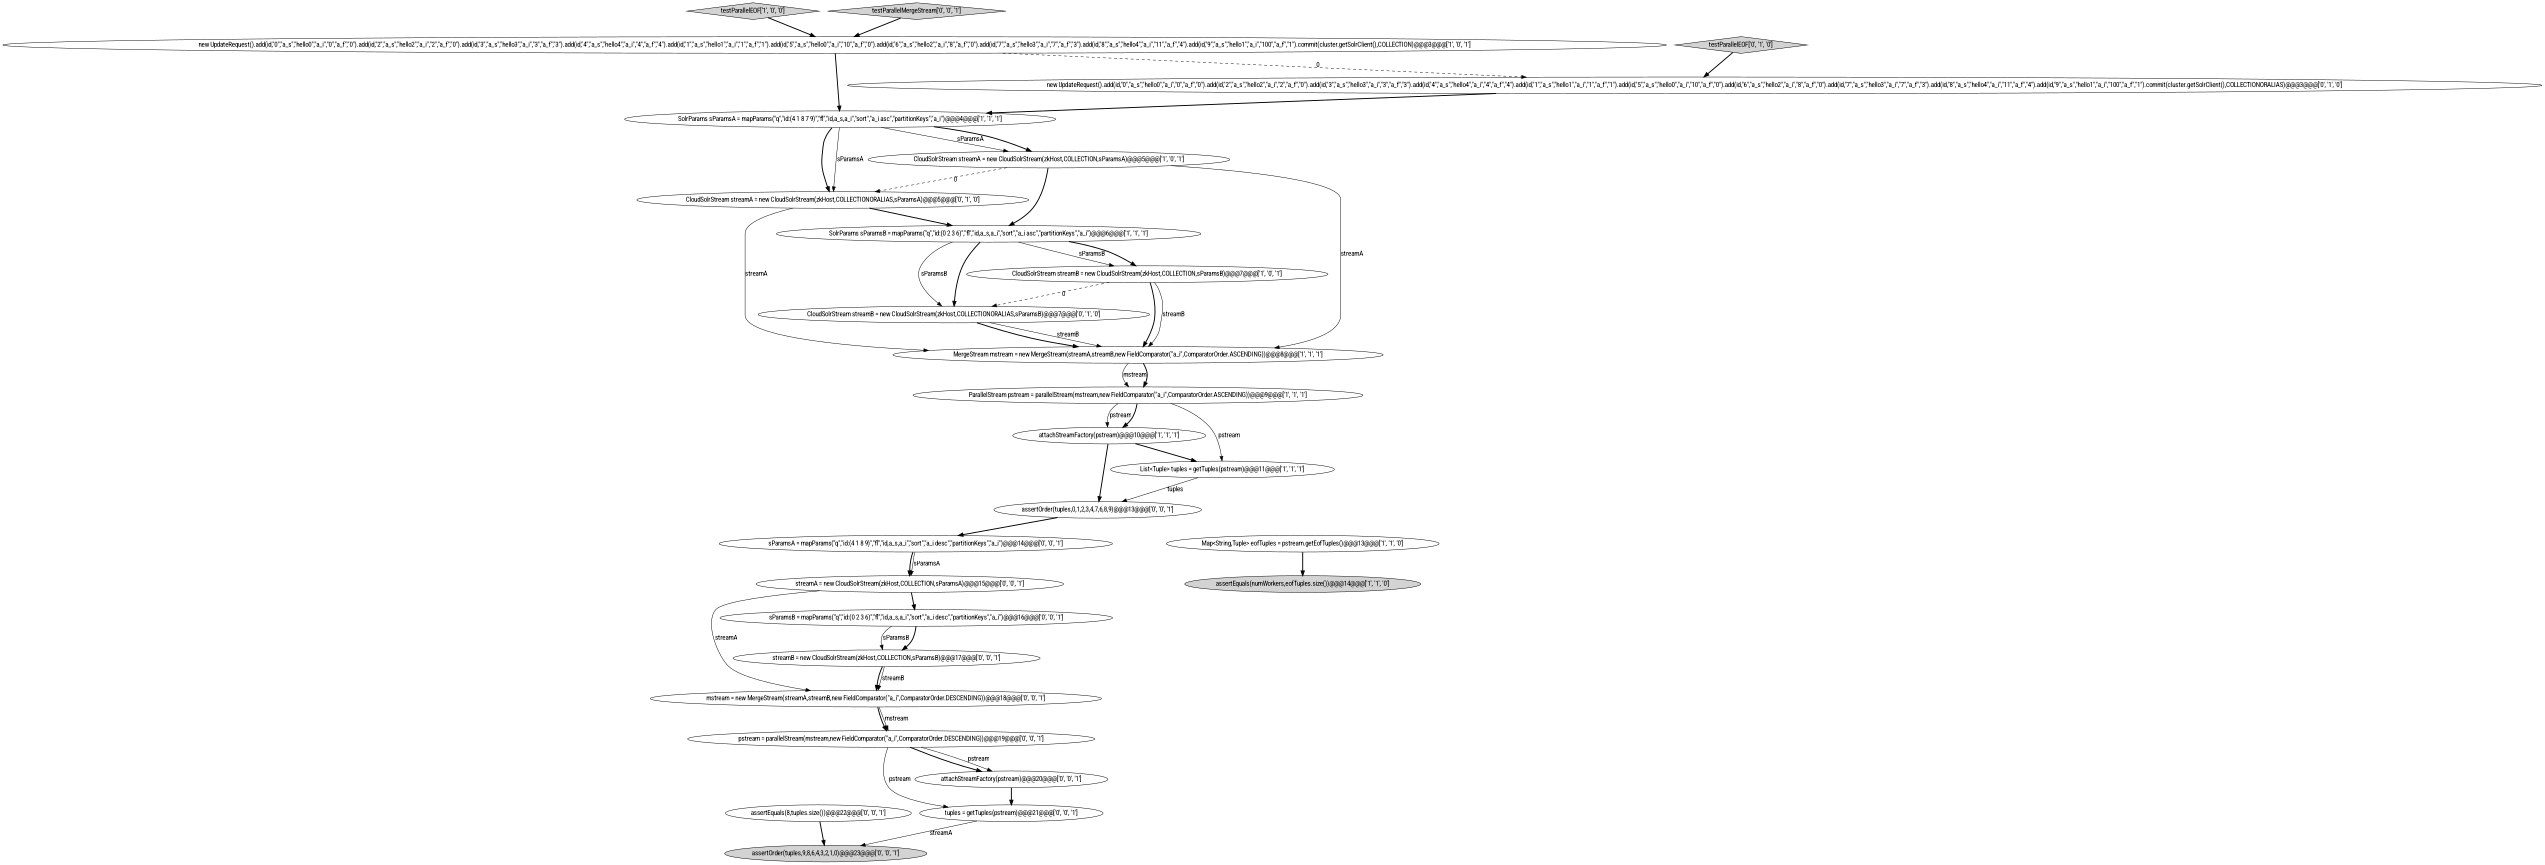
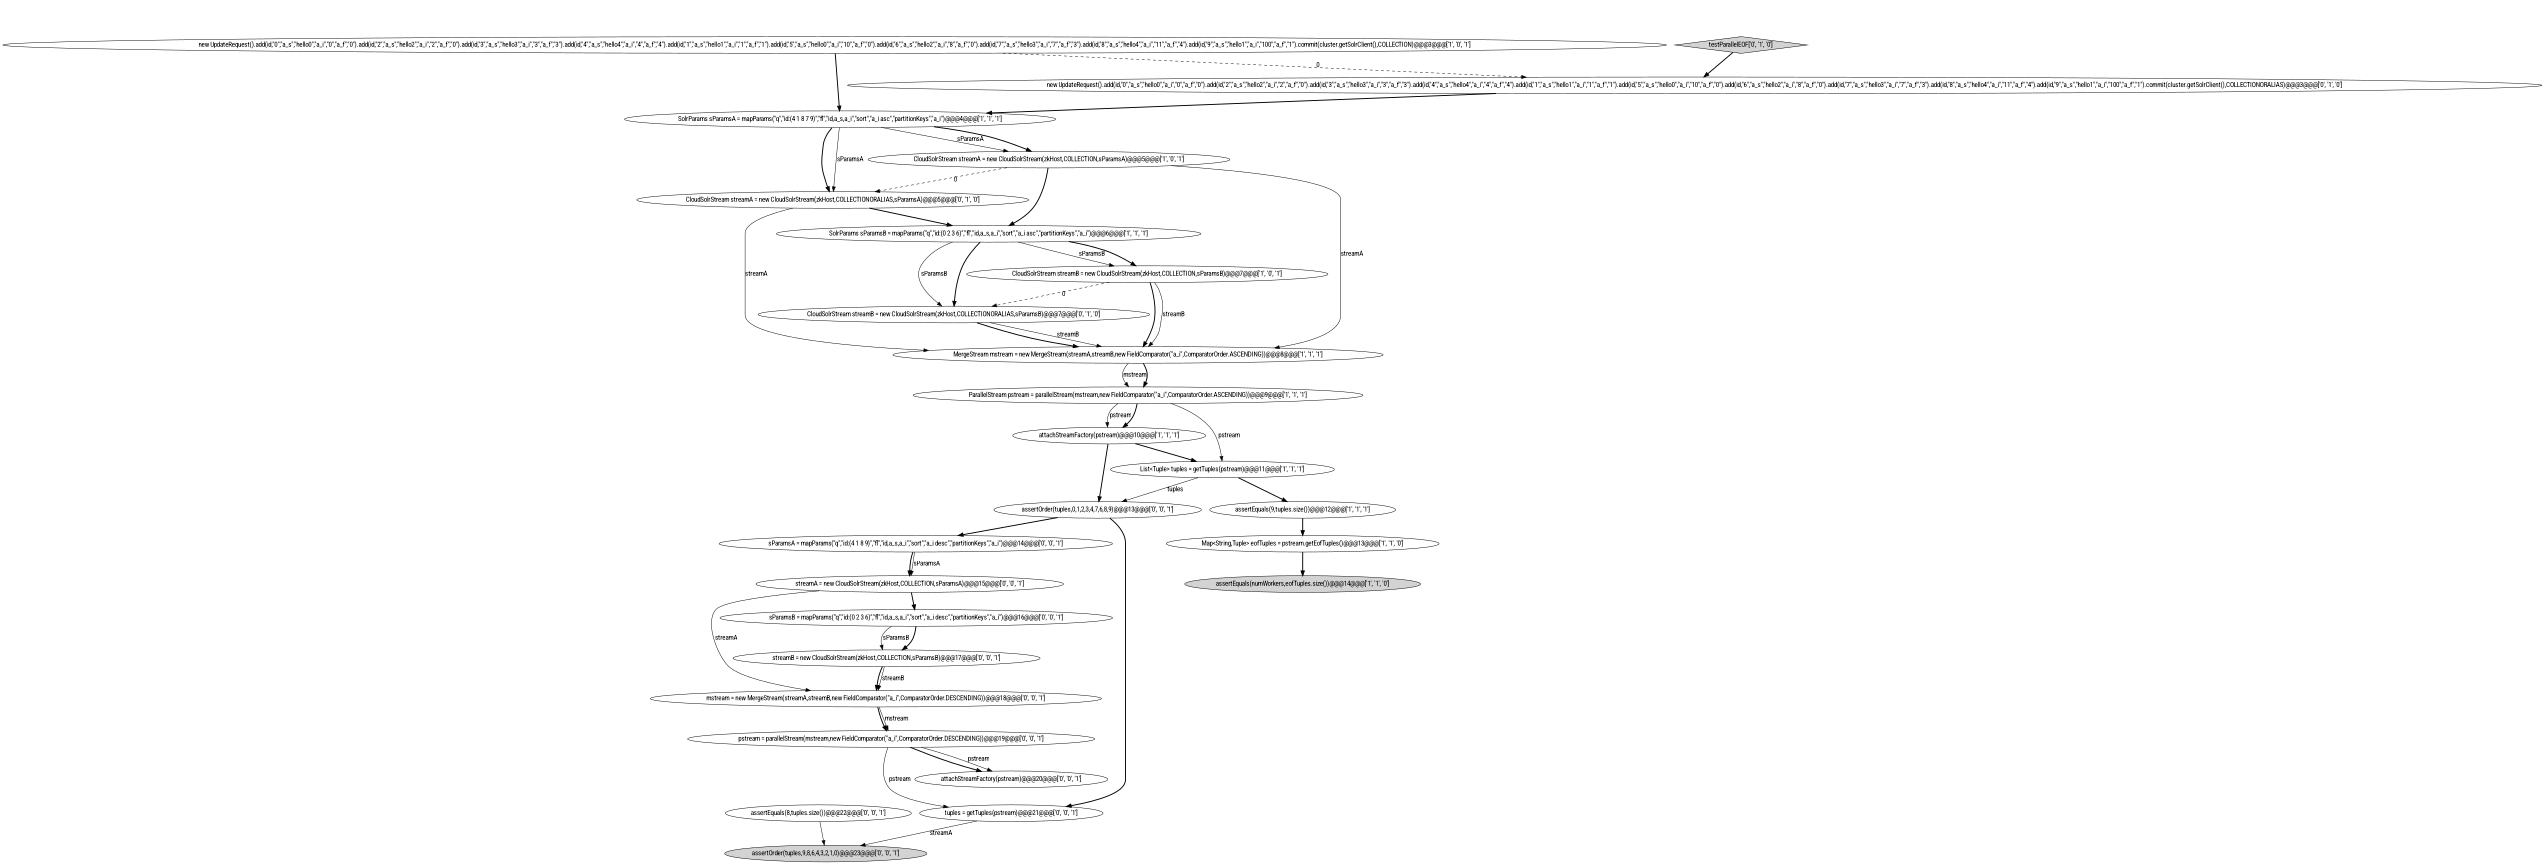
(753, 11) -> none
(917, 11) -> none
none -> (1303, 510)
(1011, 794) -> (1125, 678)
(822, 831) -> (822, 831)
